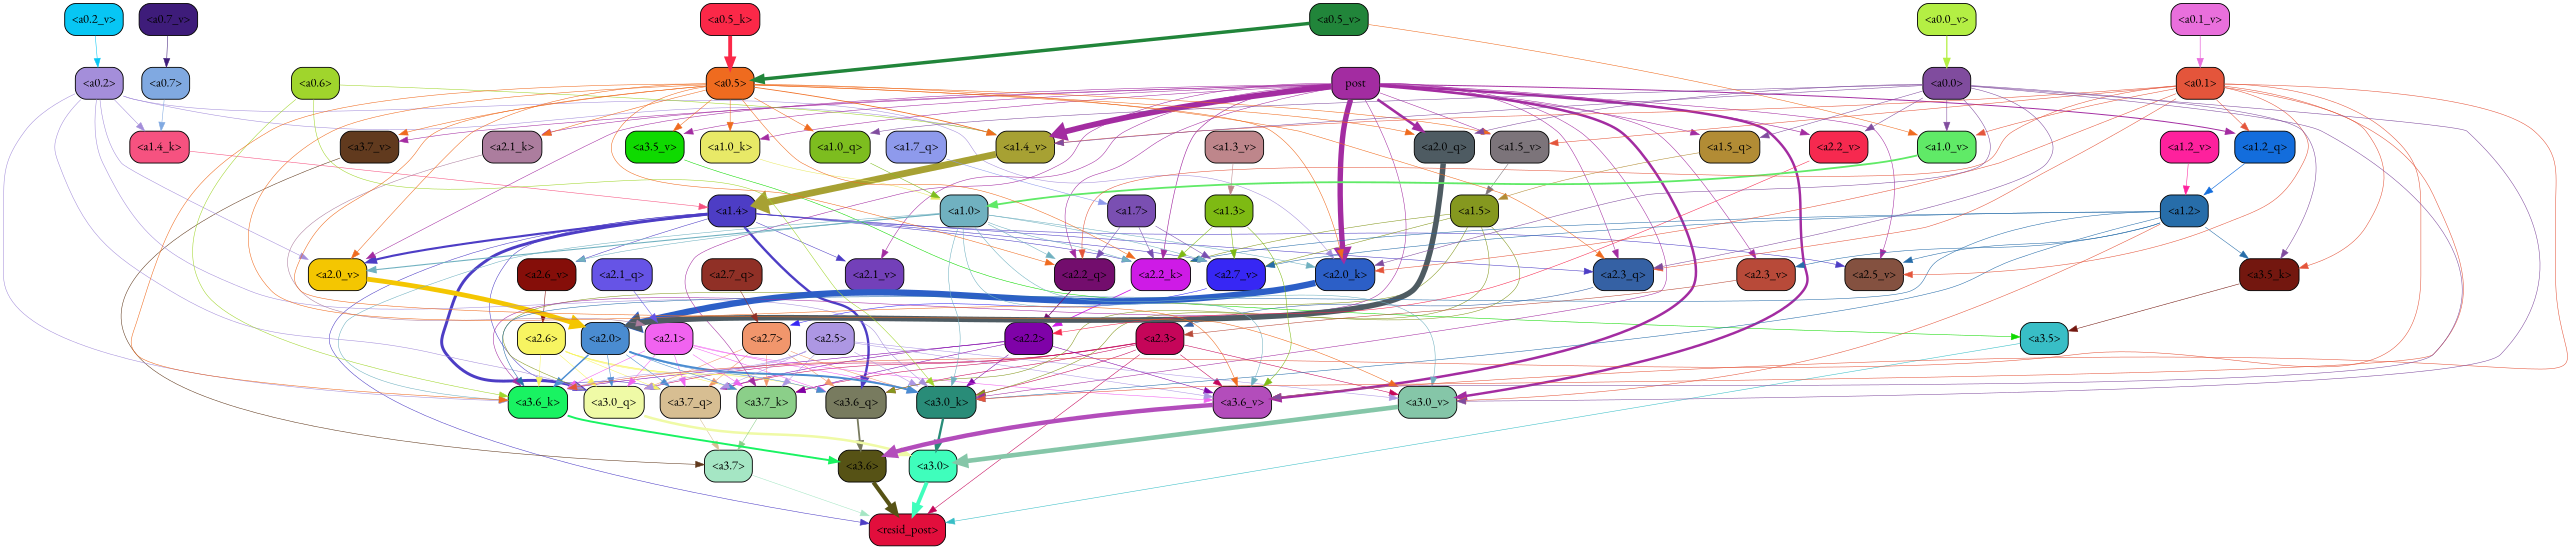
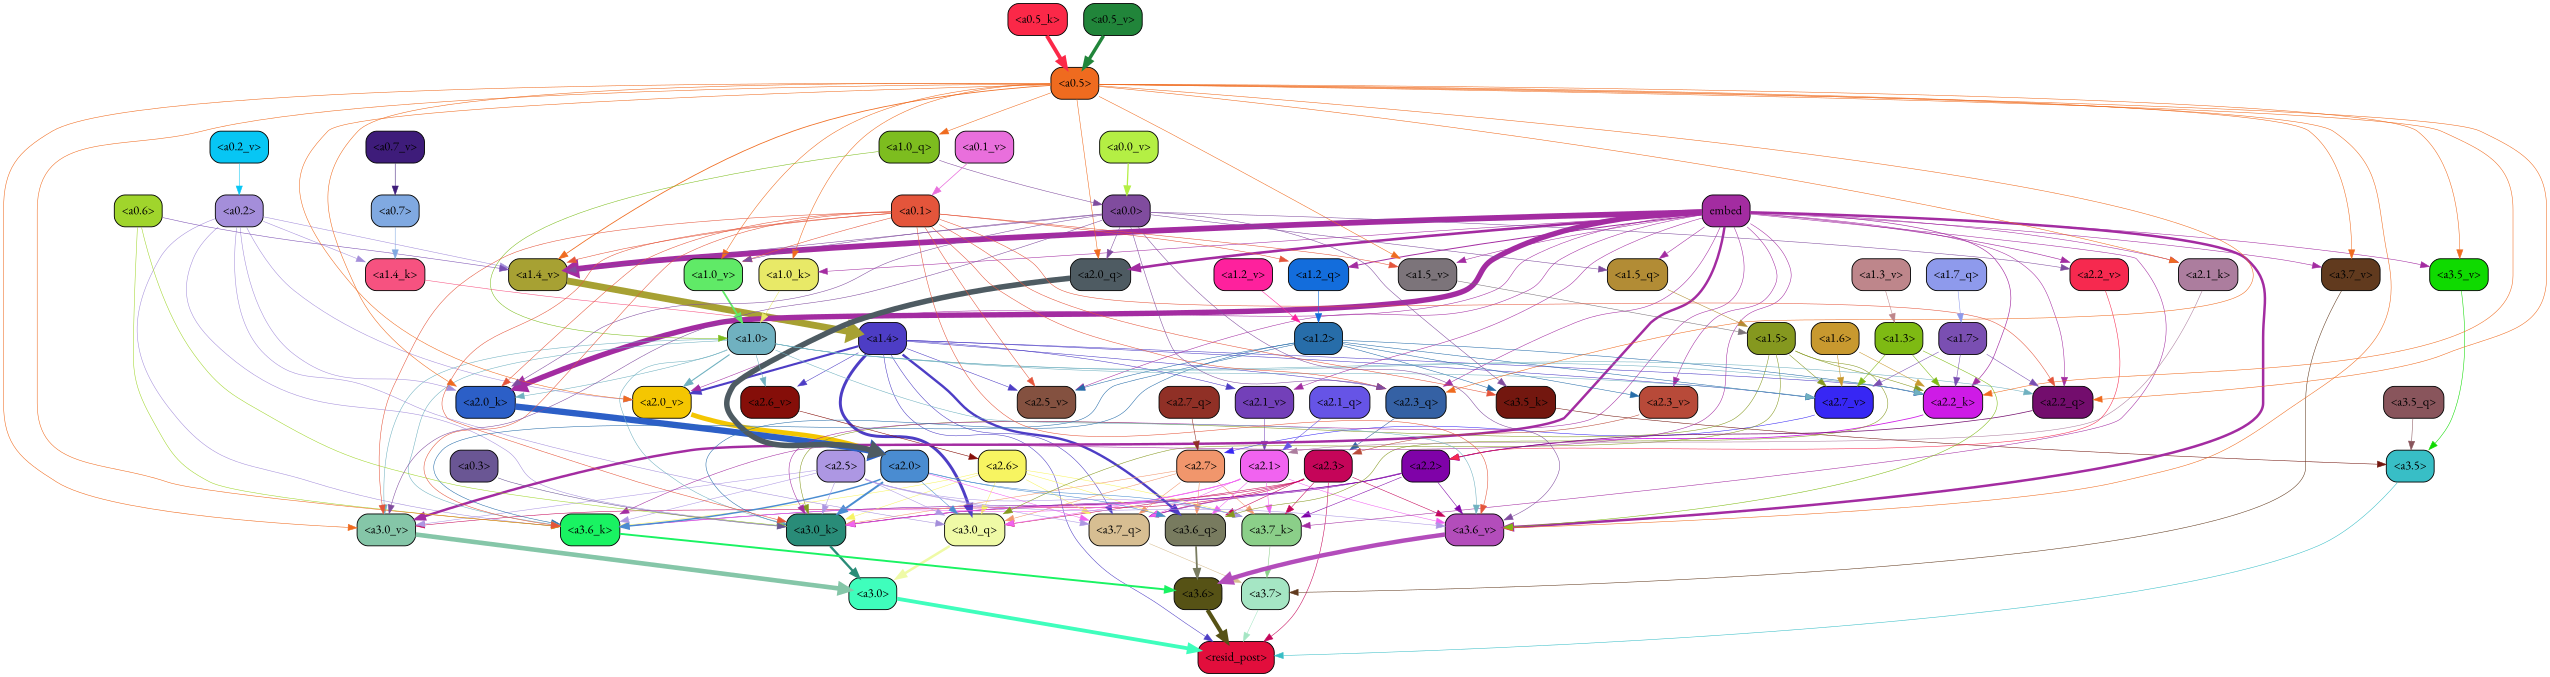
(1640, 71) -> (862, 118)
(1356, 83) -> (1726, 211)
(664, 100) -> (348, 248)
(1427, 100) -> (1016, 183)
none -> (1835, 338)
(1824, 356) -> (550, 243)
(637, 363) -> (997, 494)
none -> (2414, 402)
none -> (1264, 433)
none -> (474, 466)
